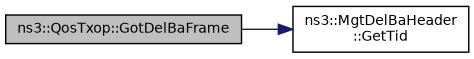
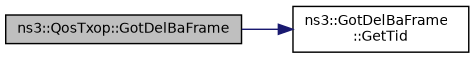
(381, 29) -> (381, 29)
